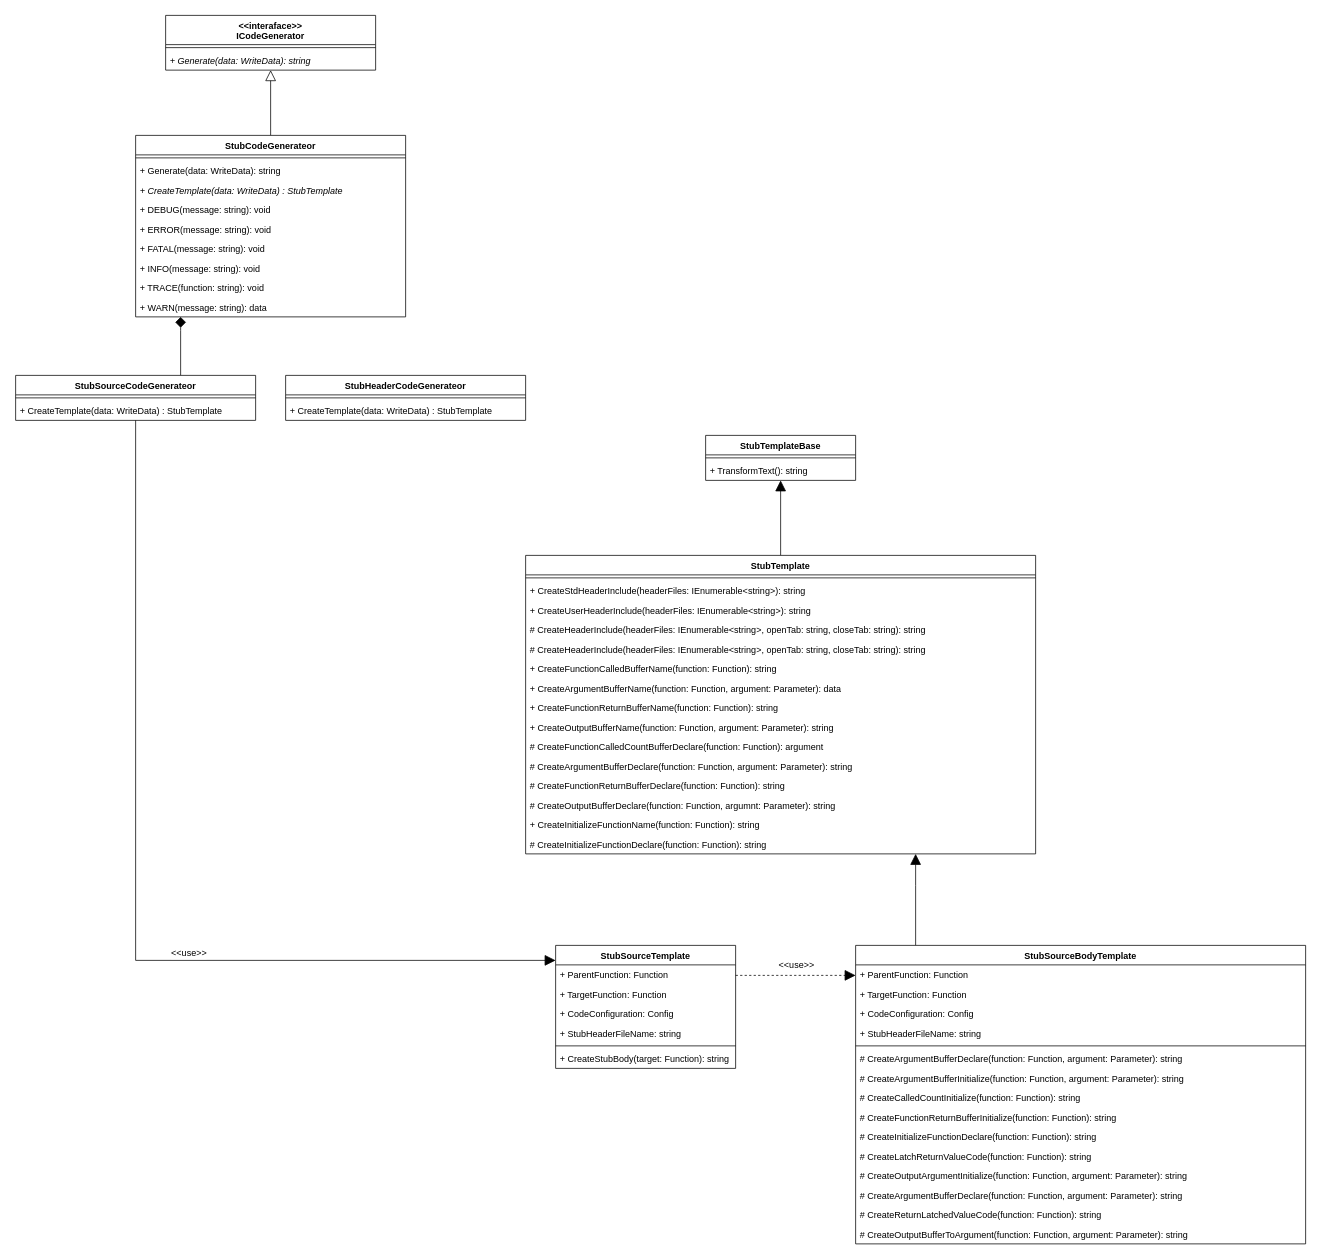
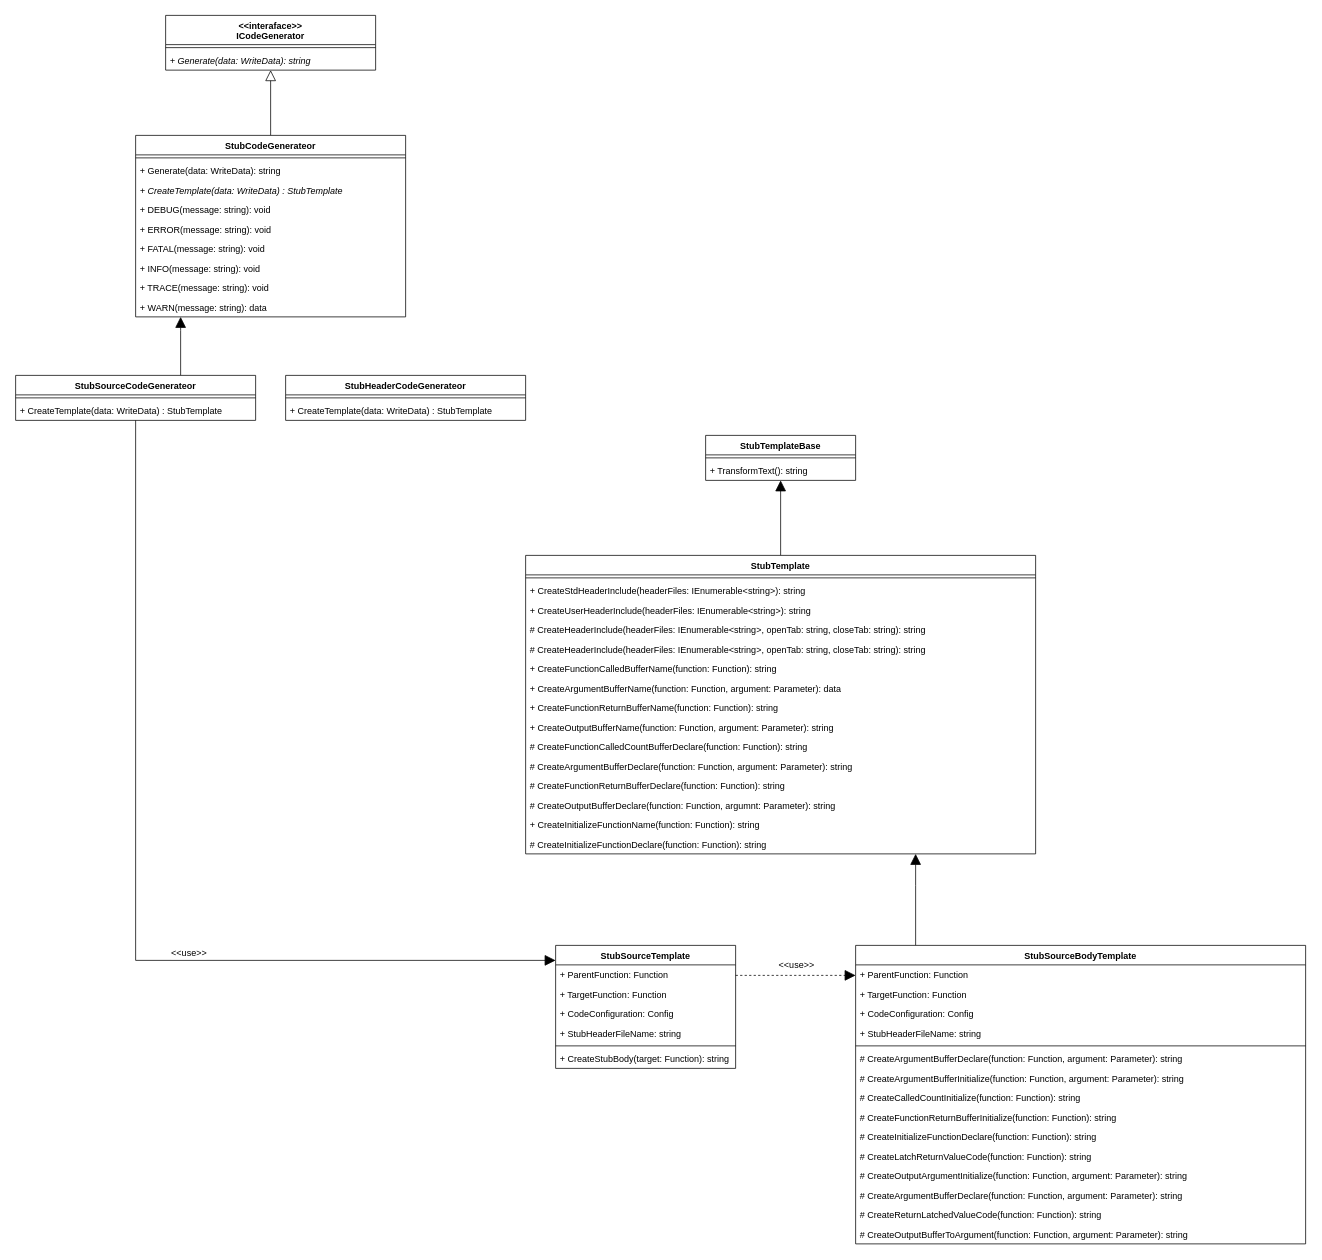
(208, 288) -> (207, 288)
(180, 328) -> (180, 329)
(693, 747) -> (687, 747)
